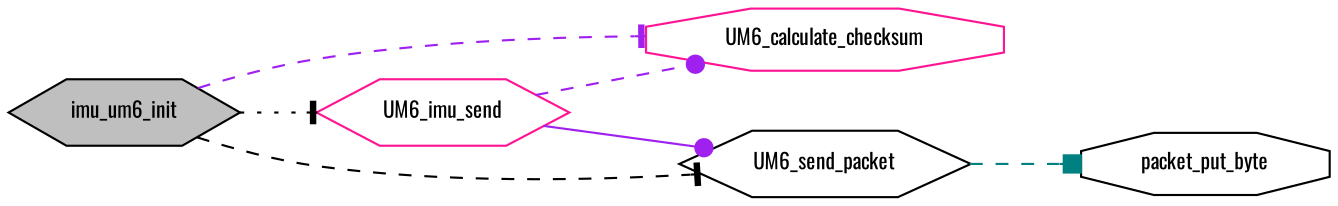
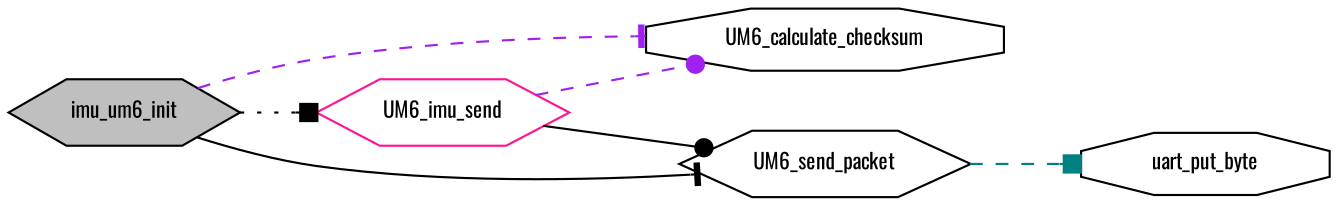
(825, 40) -> (825, 40)
(268, 113) -> (268, 113)
(619, 136) -> (619, 136)
(1205, 164) -> (1205, 164)
(442, 177) -> (442, 177)
